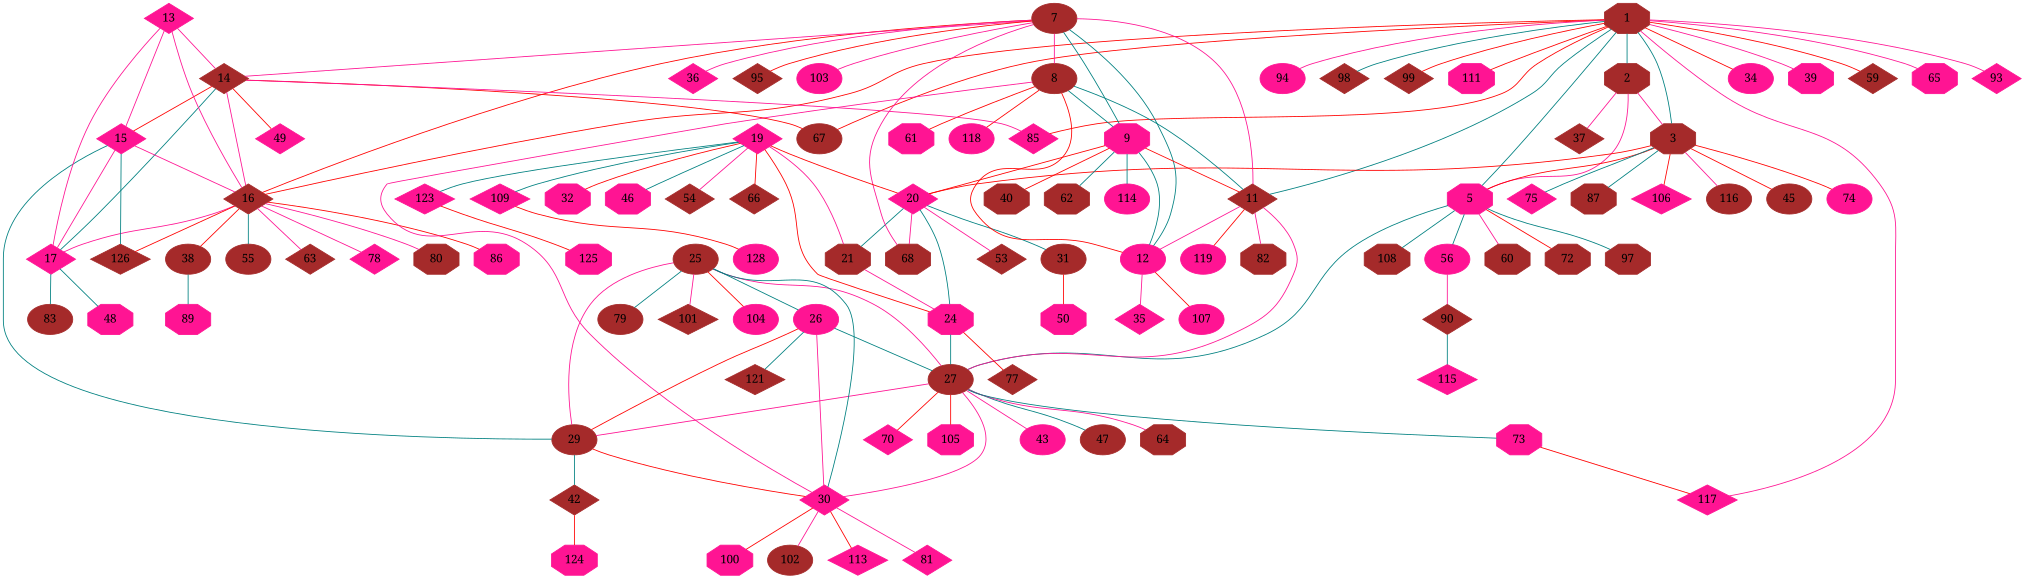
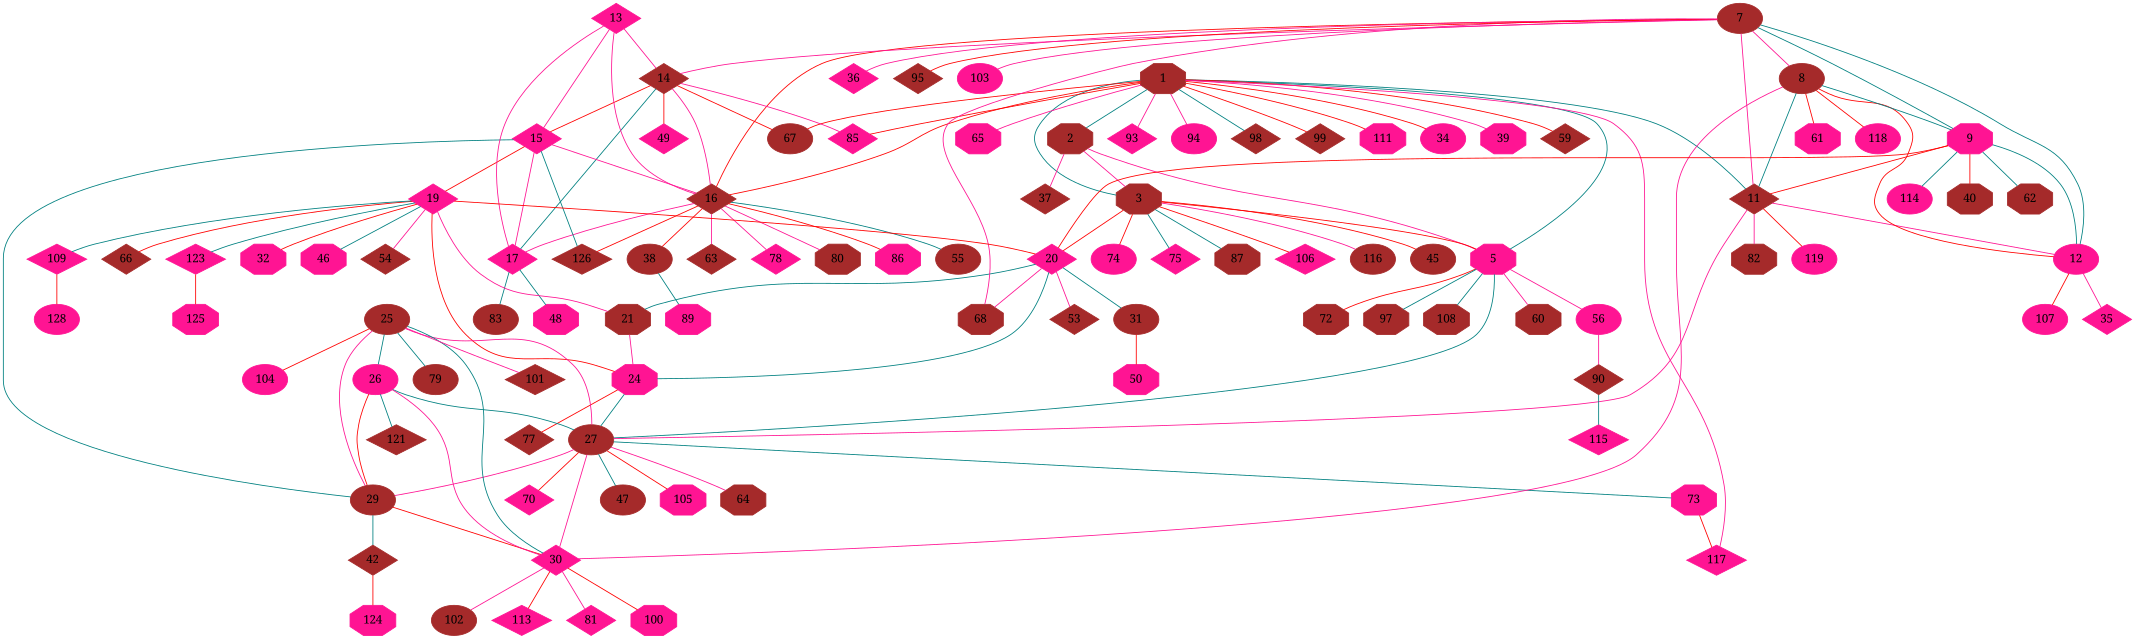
none -> (485, 169)
(1458, 229) -> (1546, 289)
(1043, 440) -> none
